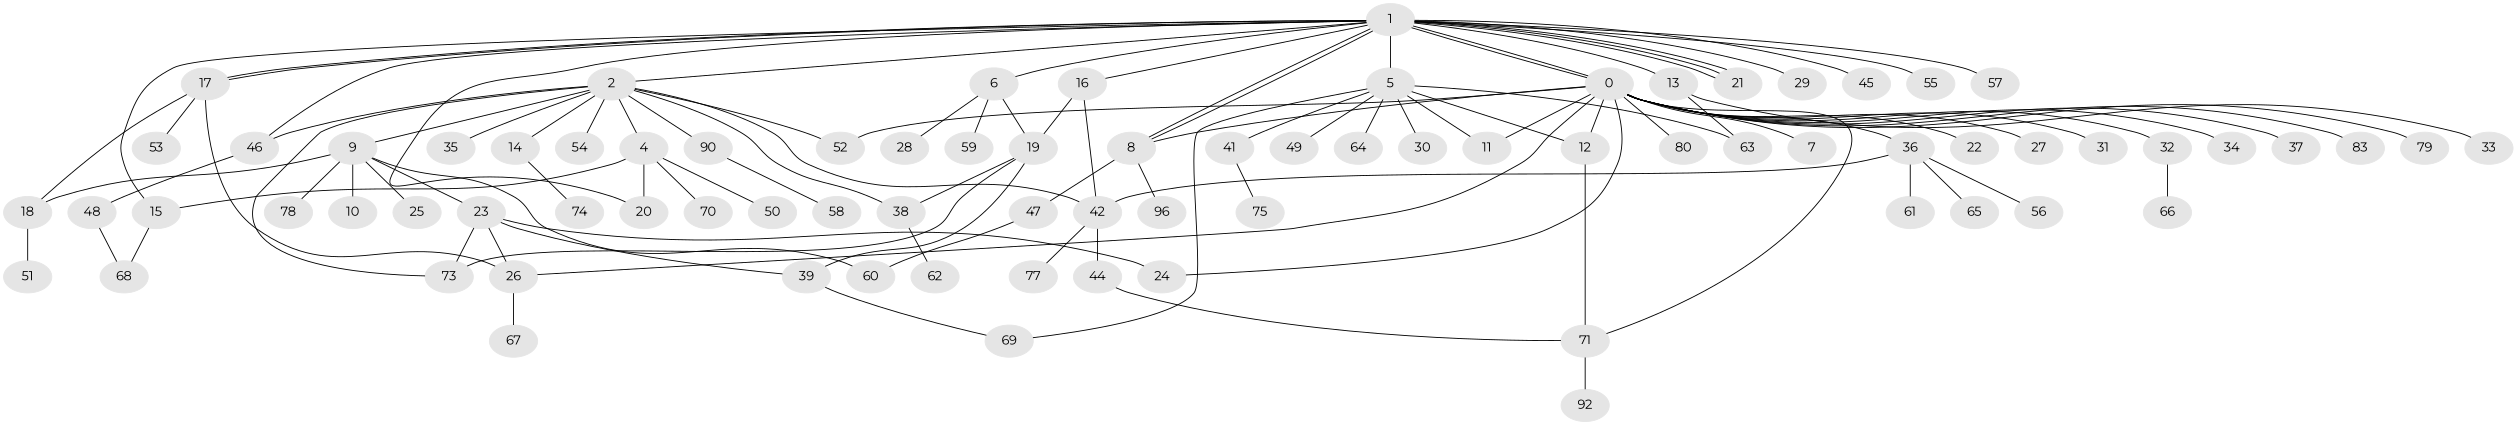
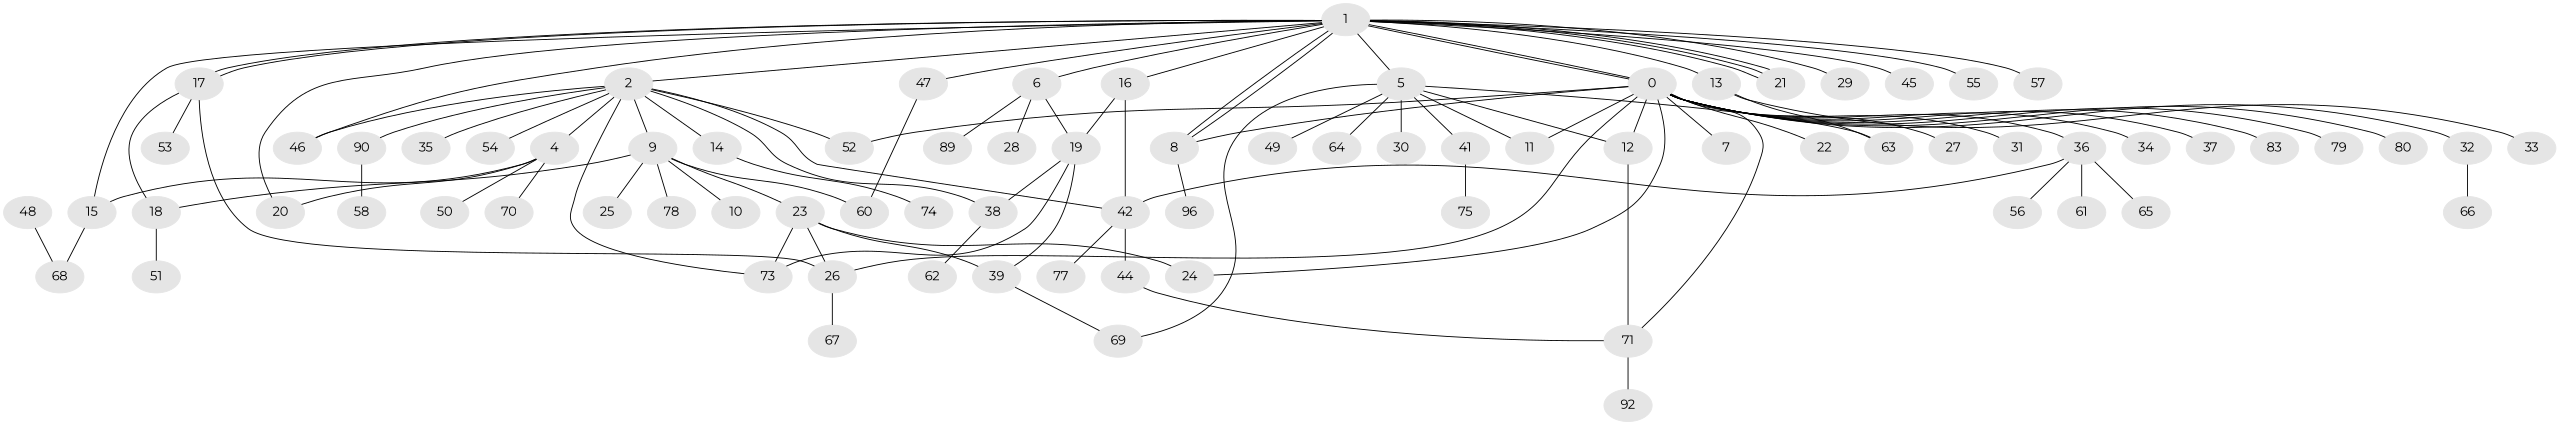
(969, 148) -> (948, 148)
(1082, 180) -> (1134, 48)
(156, 184) -> none
